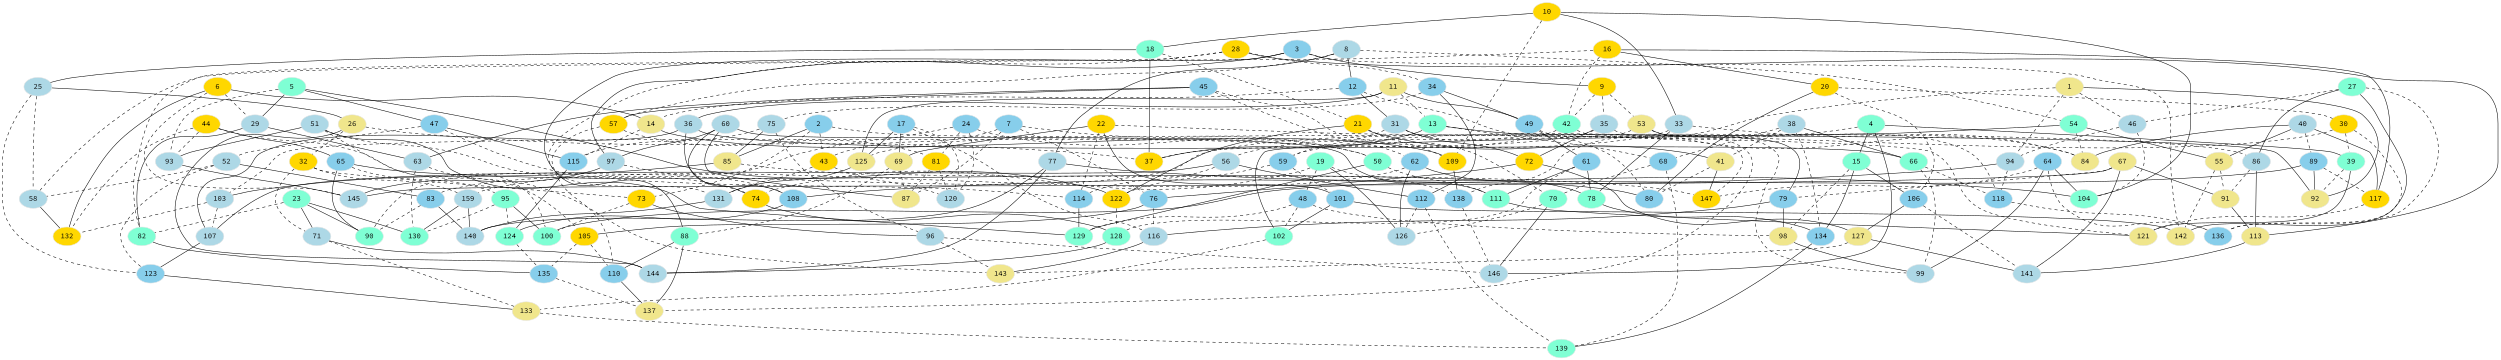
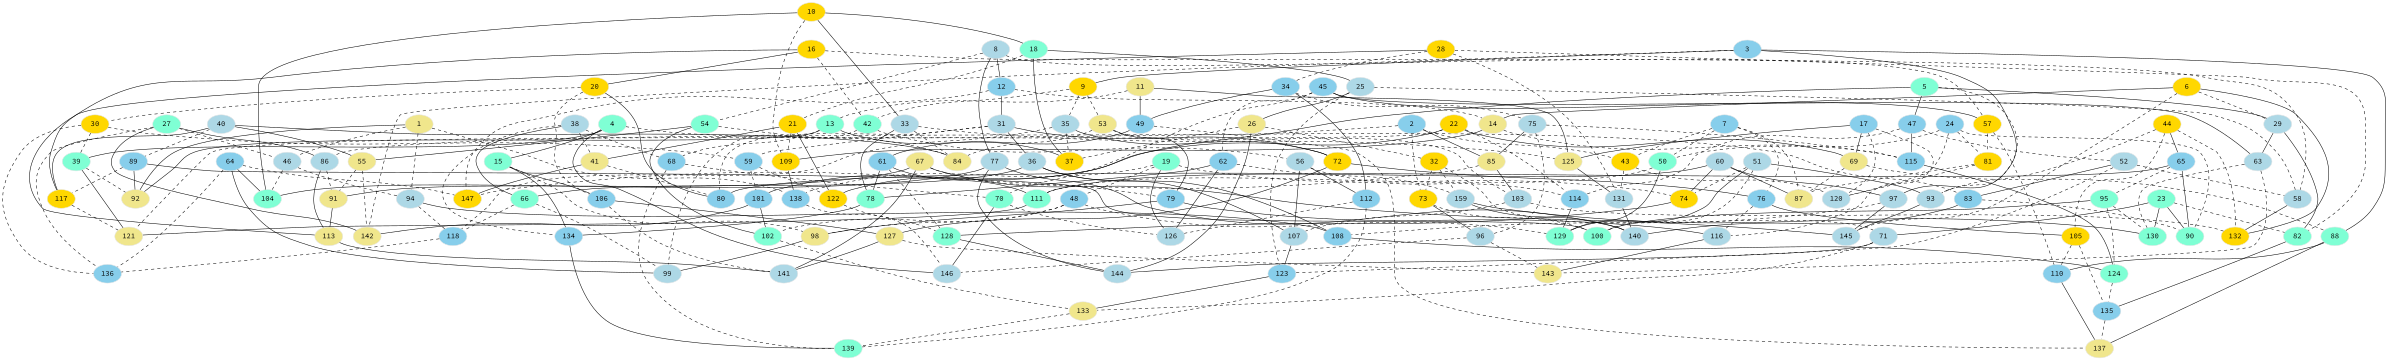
(1040, 104) -> (1017, 143)
